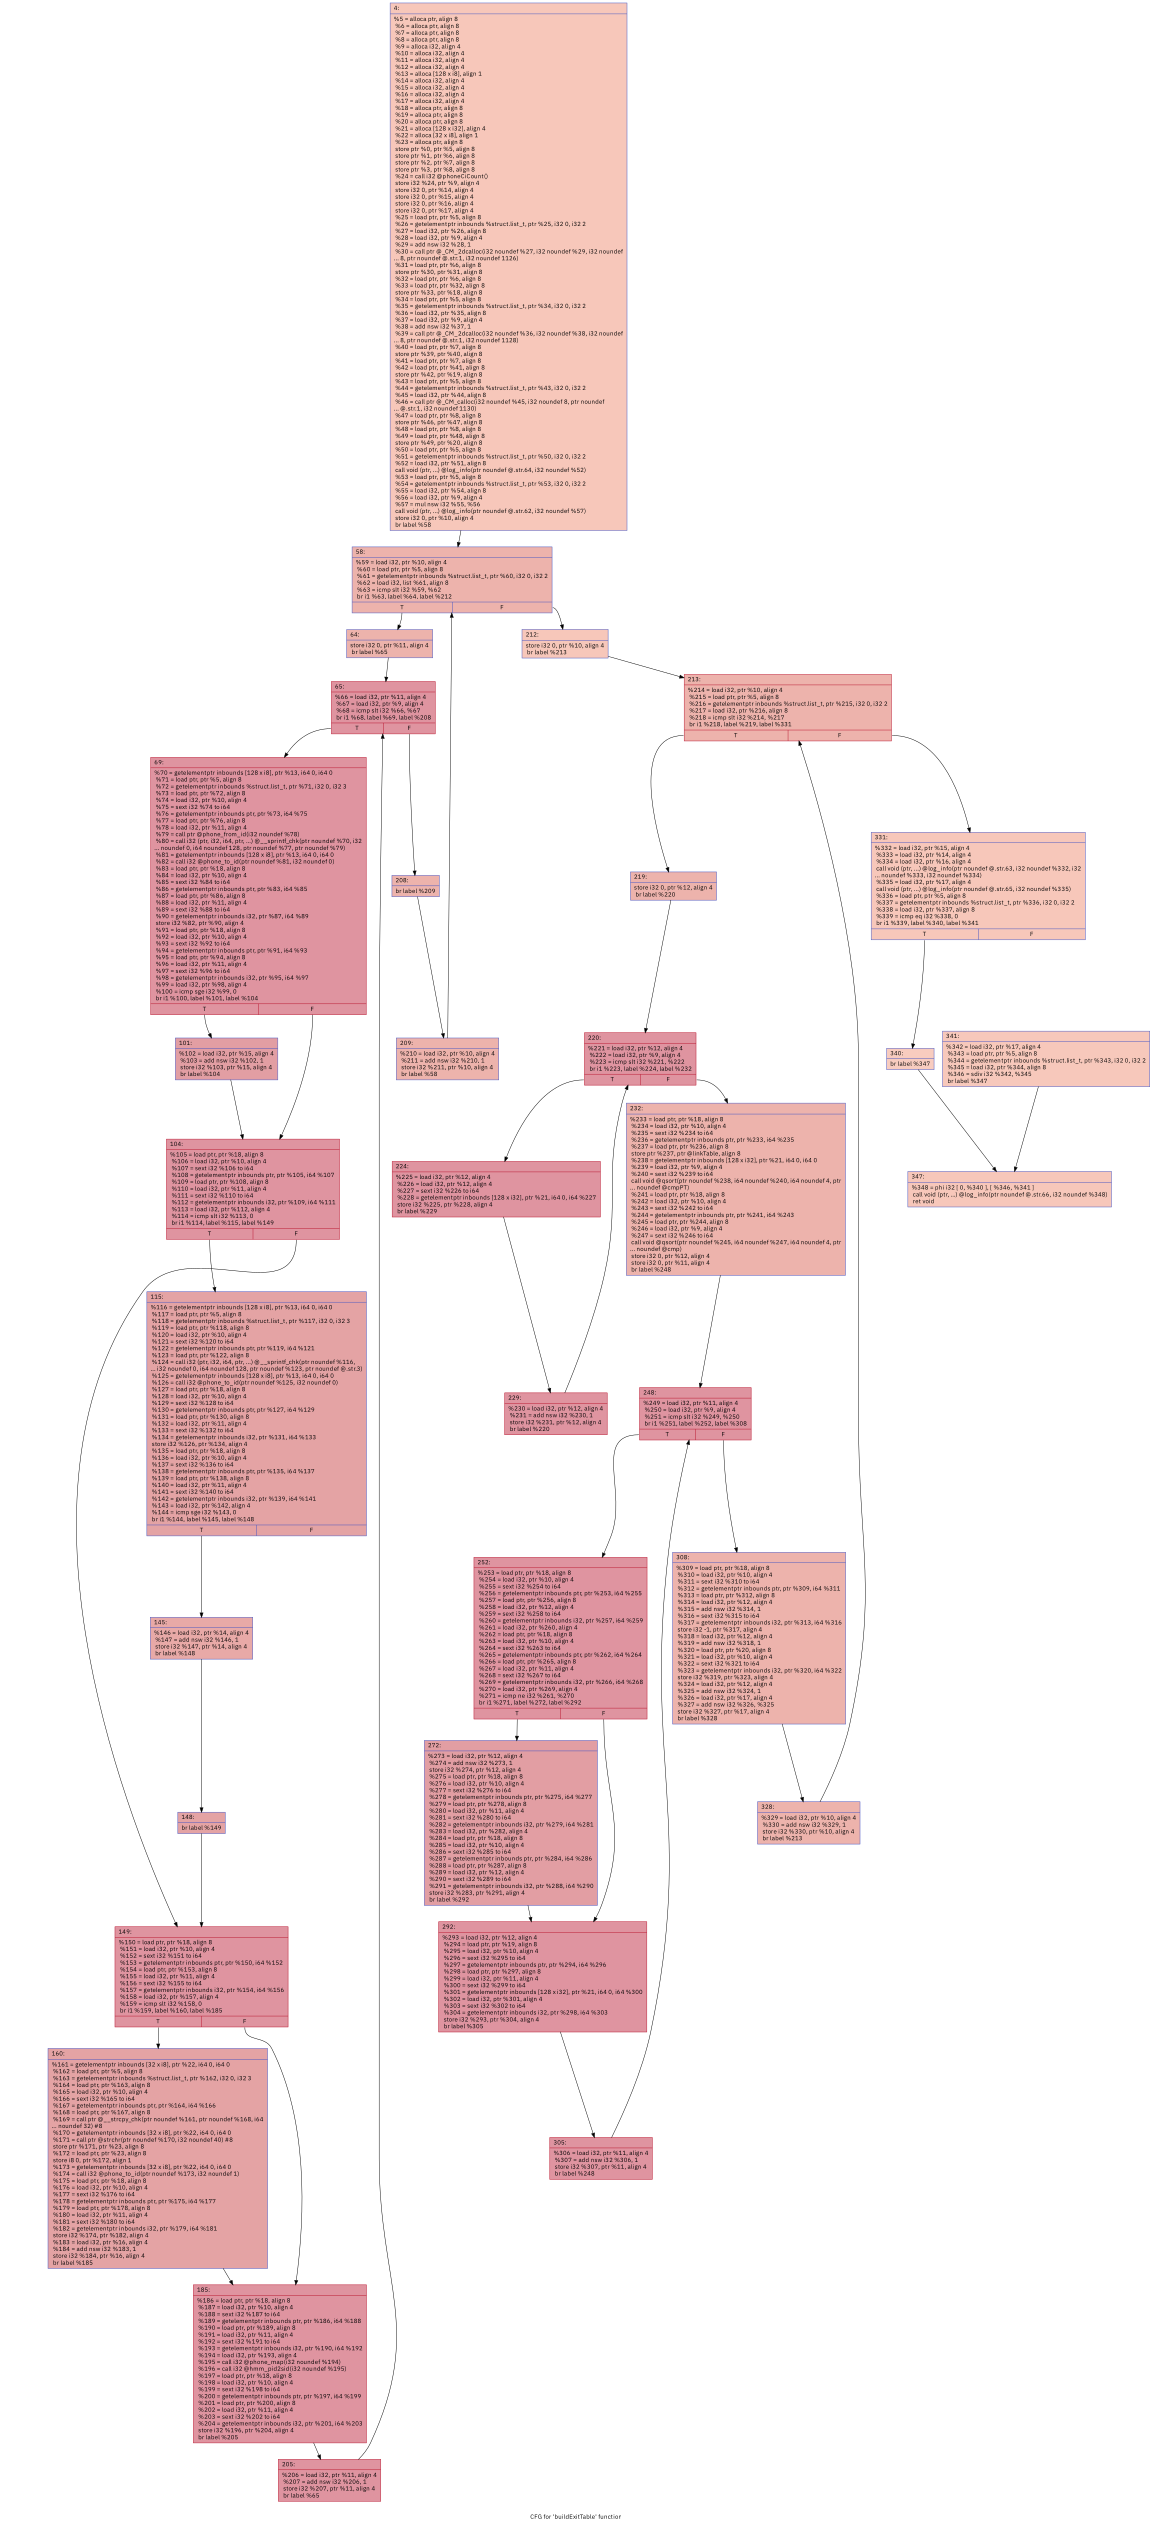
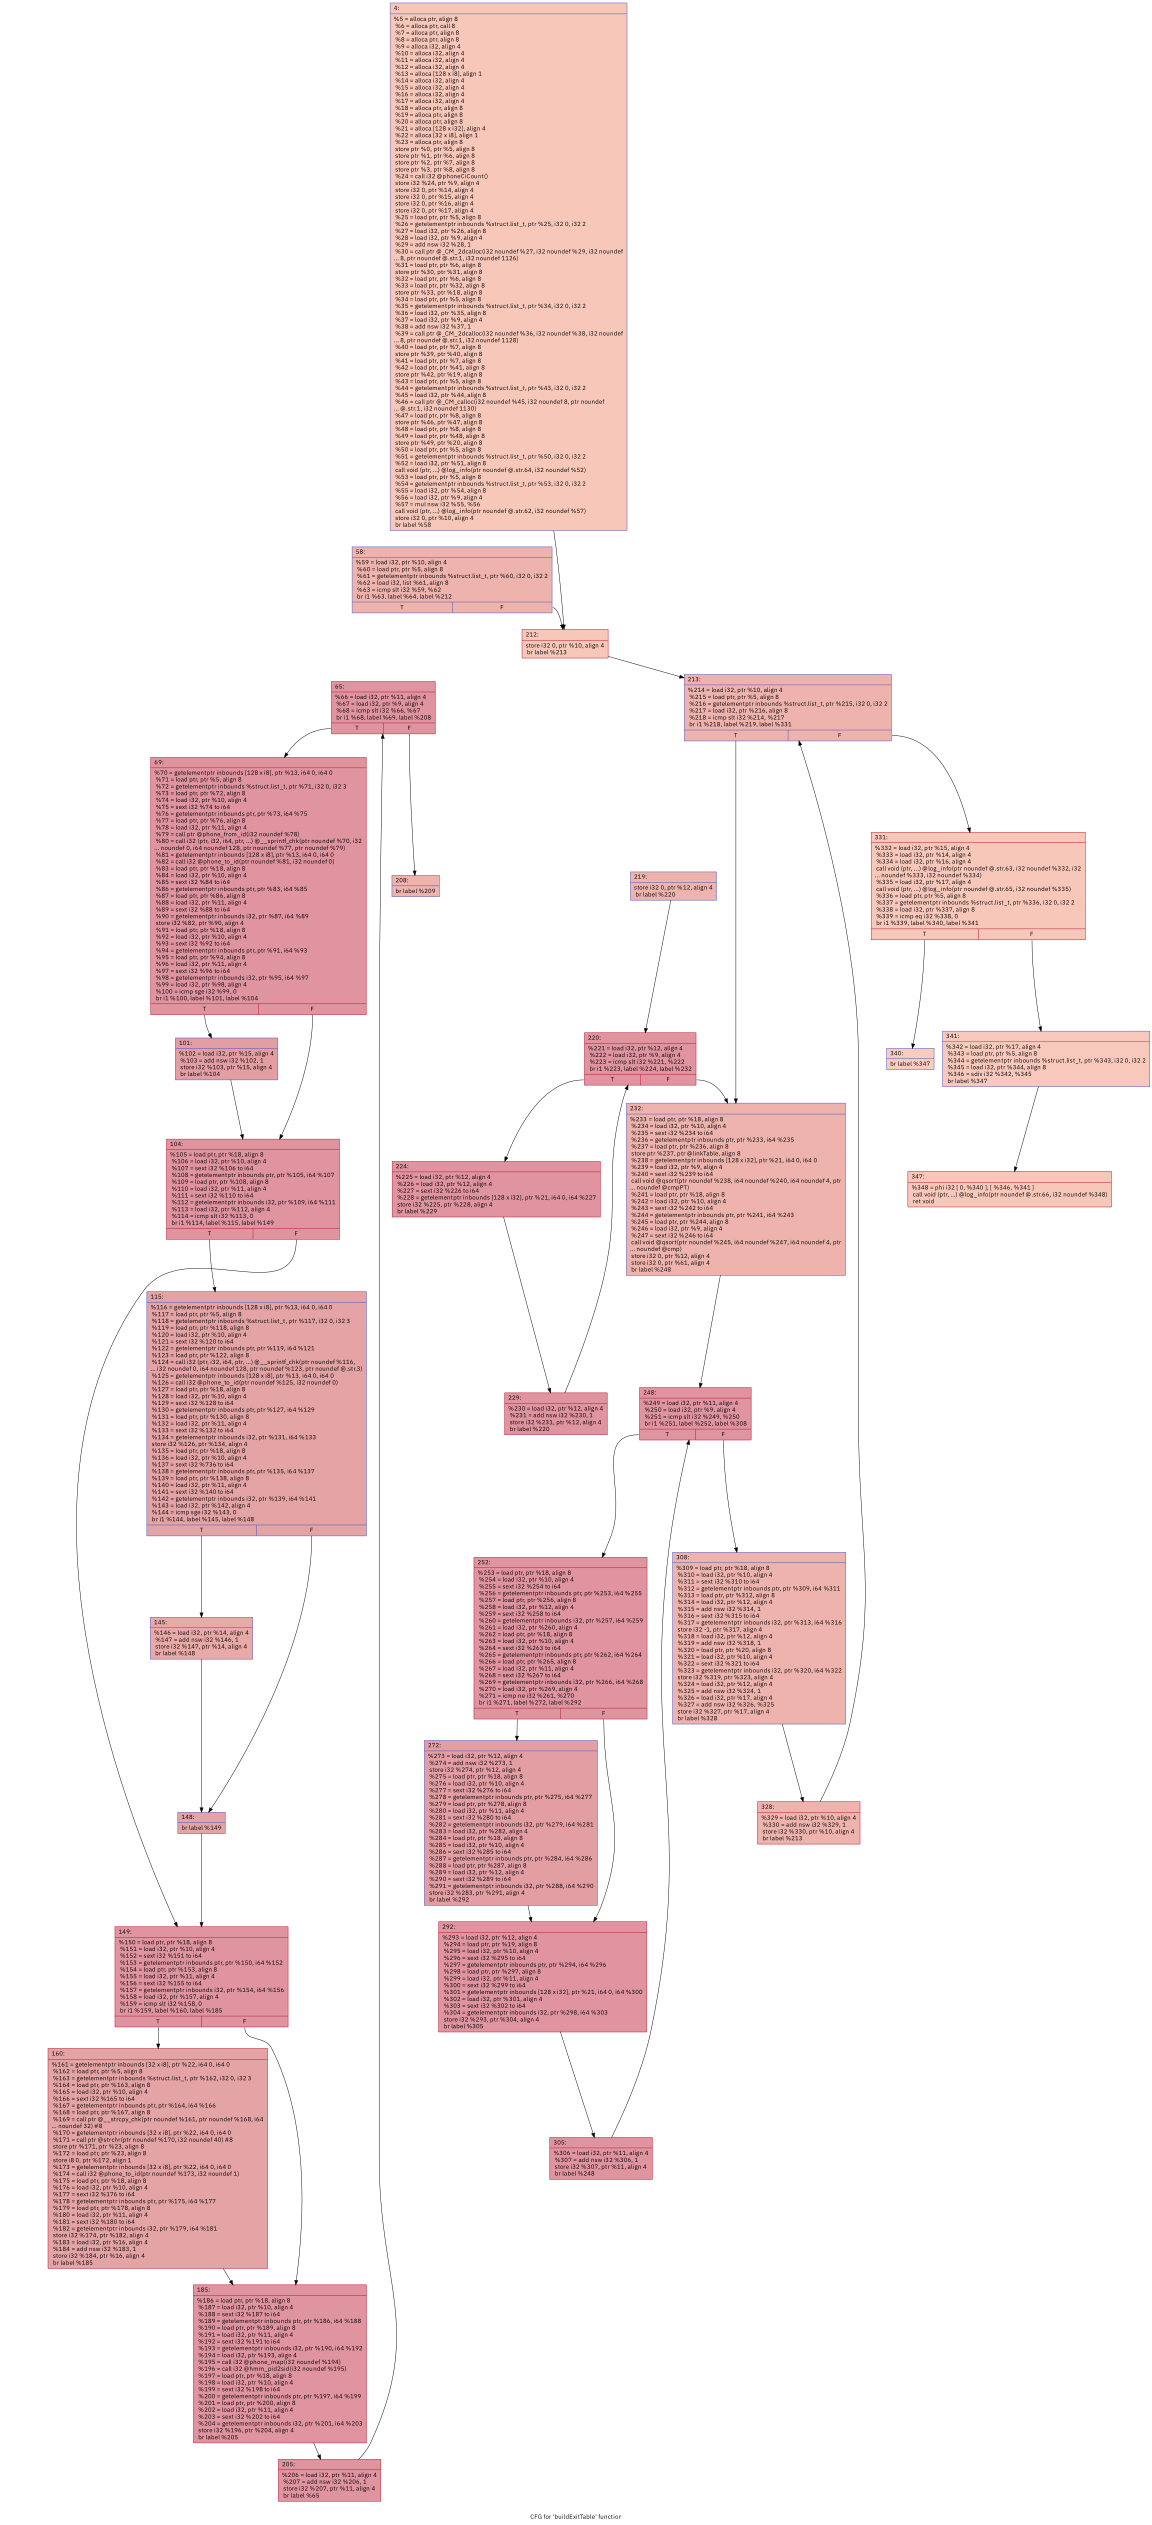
(427, 26) -> (425, 26)
(460, 536) -> (560, 578)
(390, 644) -> none
(565, 644) -> (565, 644)
(788, 708) -> (788, 708)
(652, 794) -> (736, 920)
(978, 886) -> (978, 886)
none -> (1034, 984)
(448, 1059) -> none
(956, 1119) -> none
(1010, 1189) -> (1010, 1189)
(670, 1263) -> (670, 1263)
(192, 1465) -> (192, 1465)
none -> (280, 1679)
(809, 1823) -> (809, 1823)
(158, 2158) -> (158, 2158)
